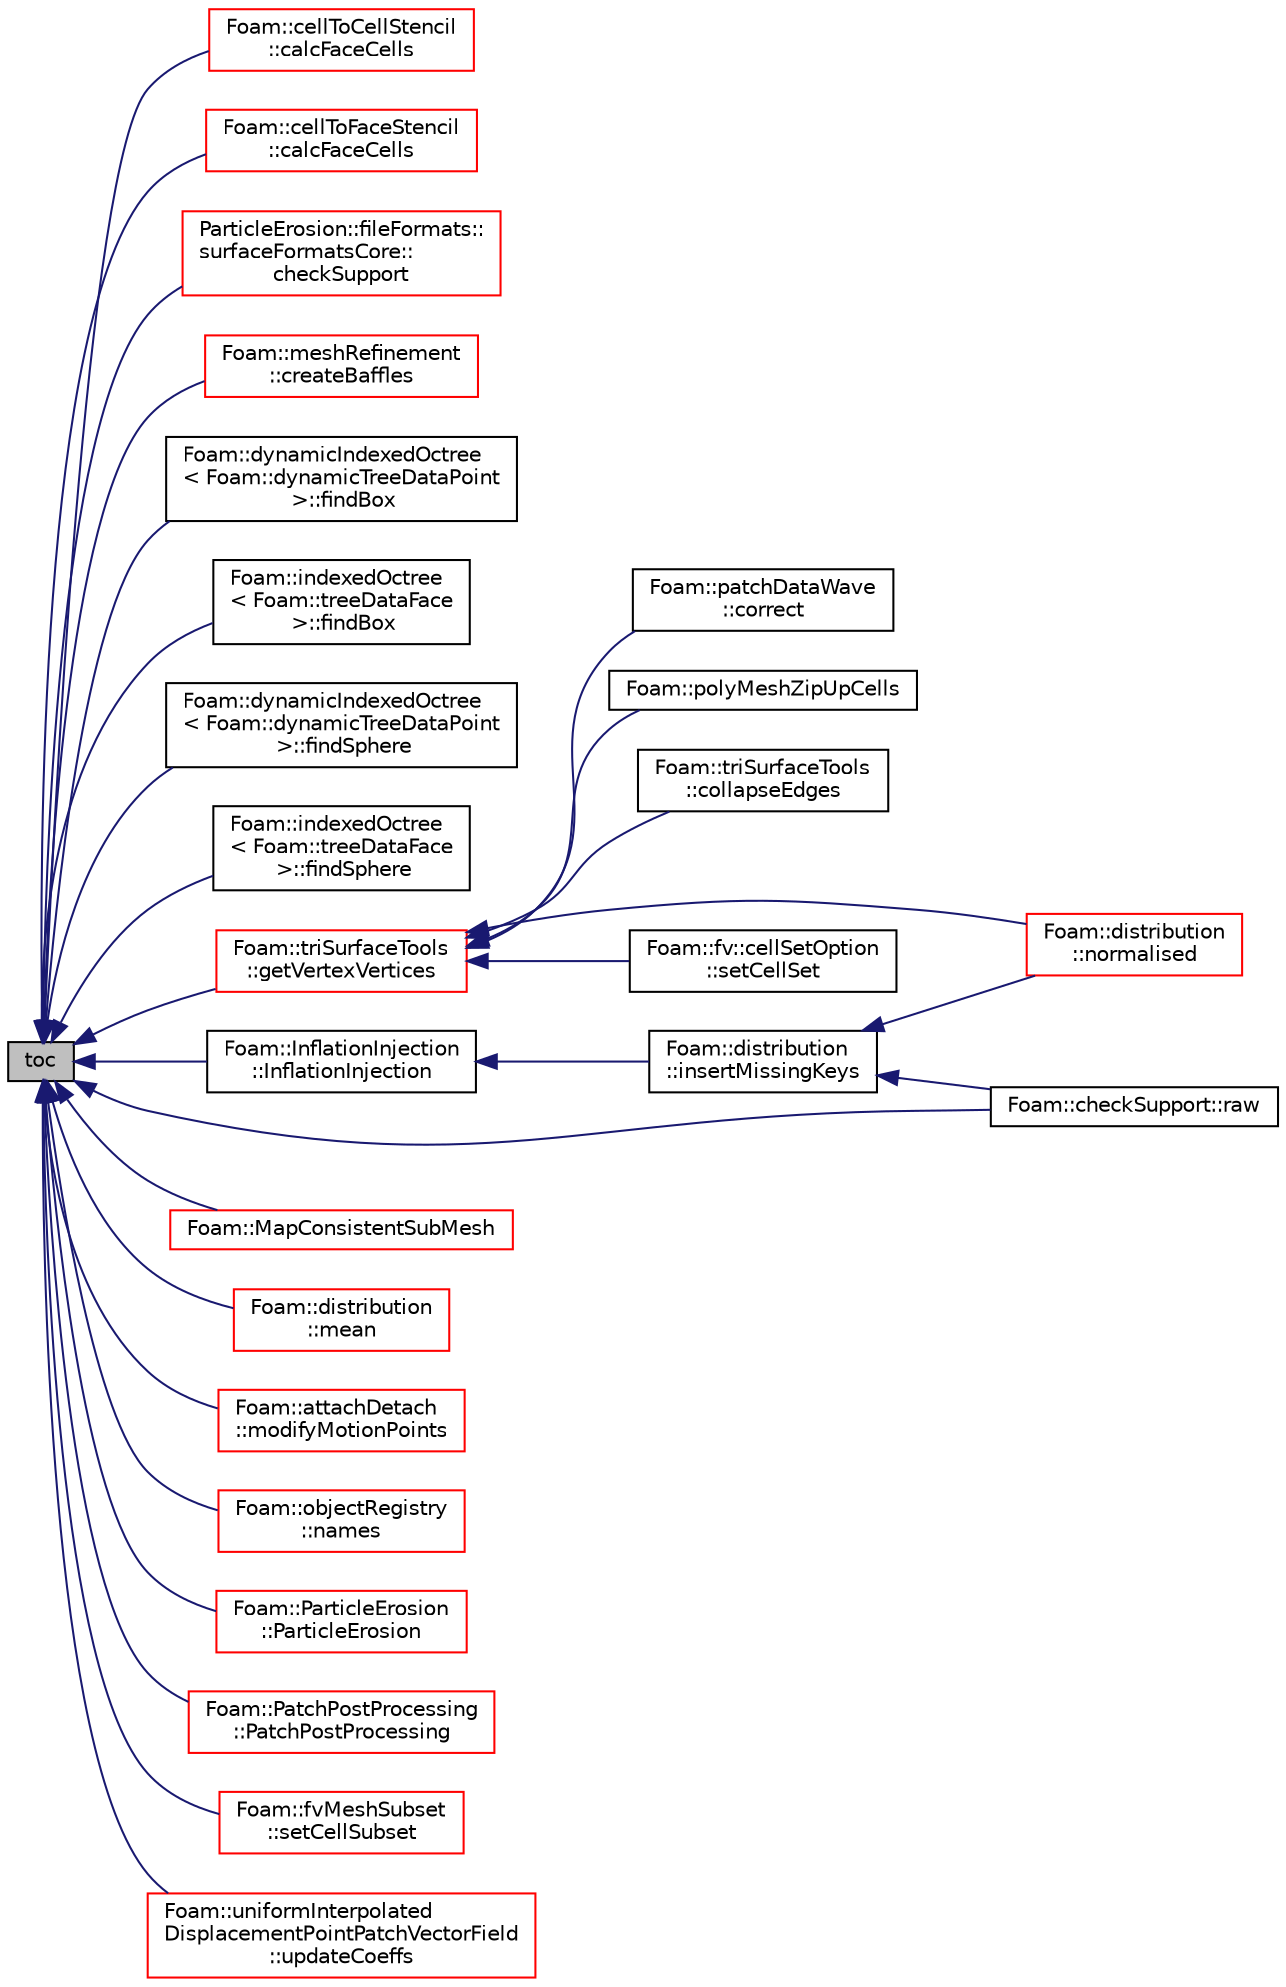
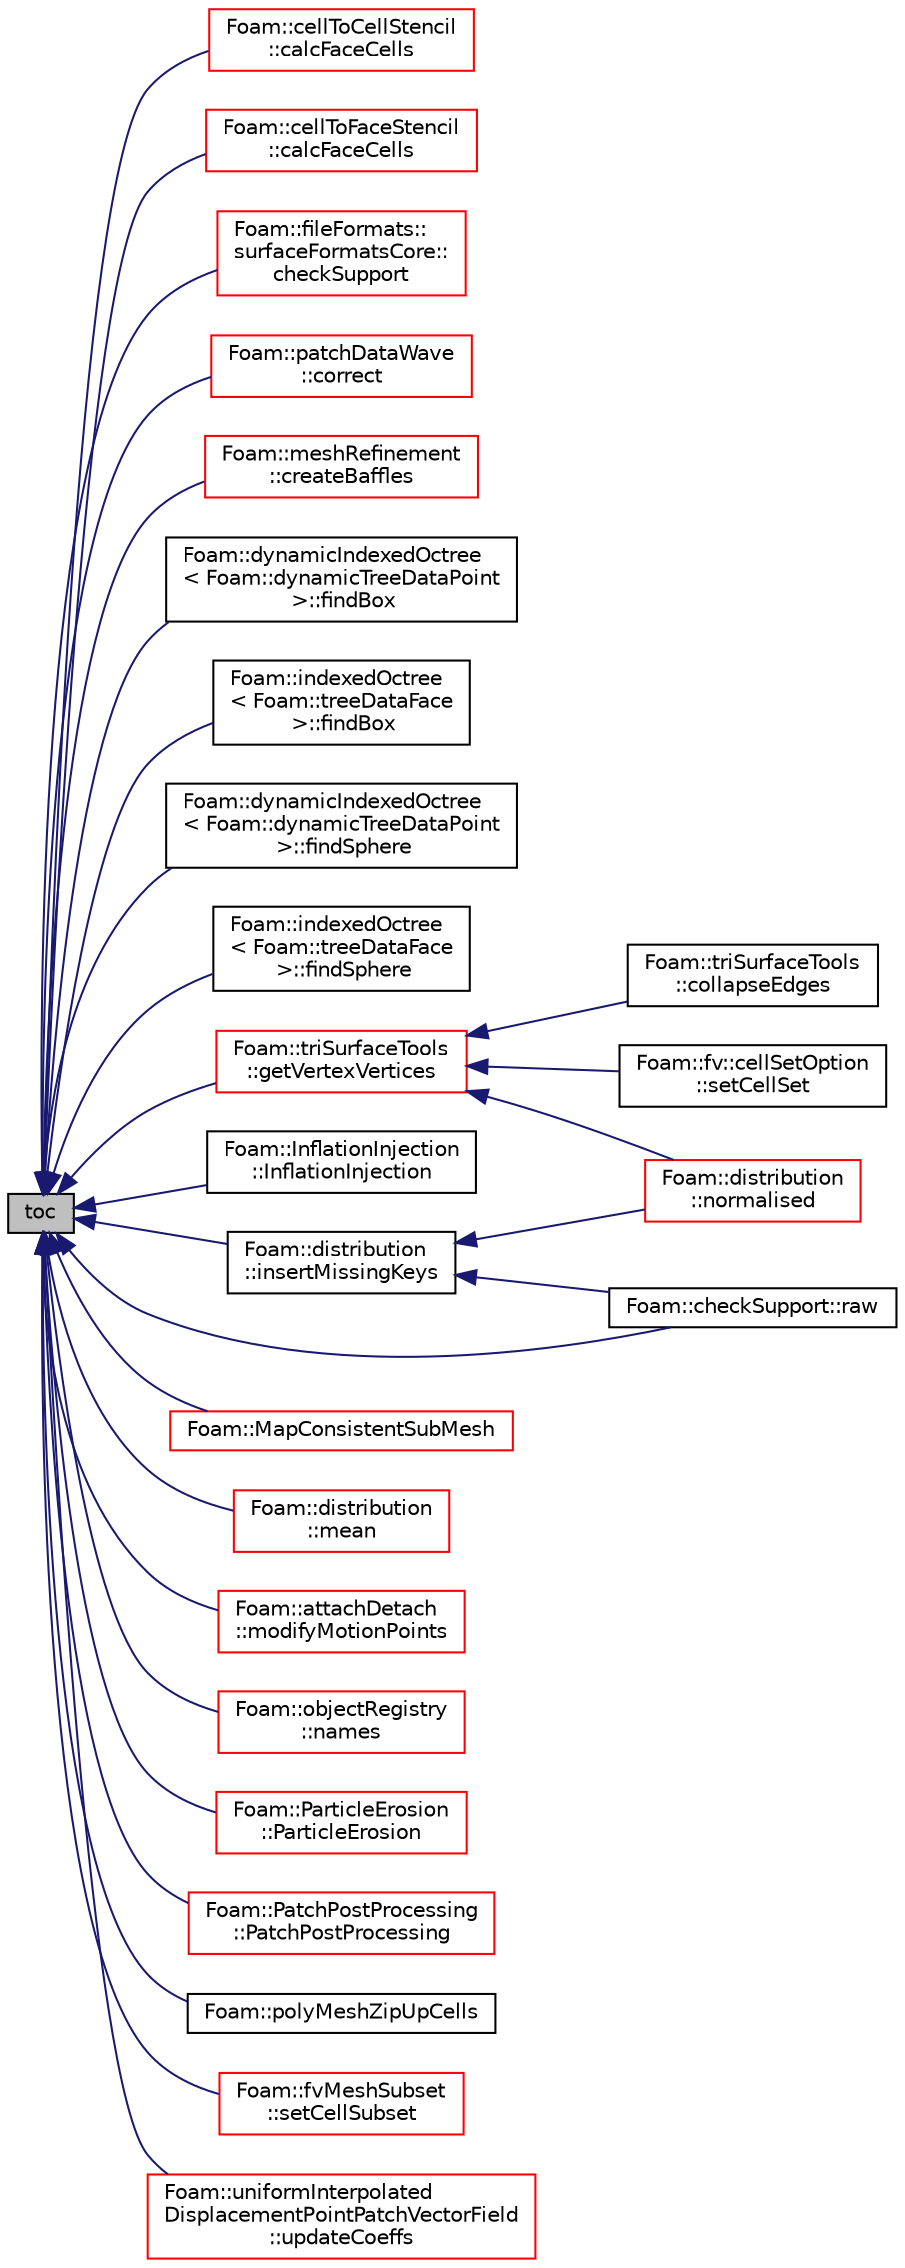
(342, 253) -> (342, 253)
(763, 600) -> (342, 366)
(572, 757) -> (61, 749)
(586, 758) -> (60, 1646)
(573, 1062) -> (161, 1233)
